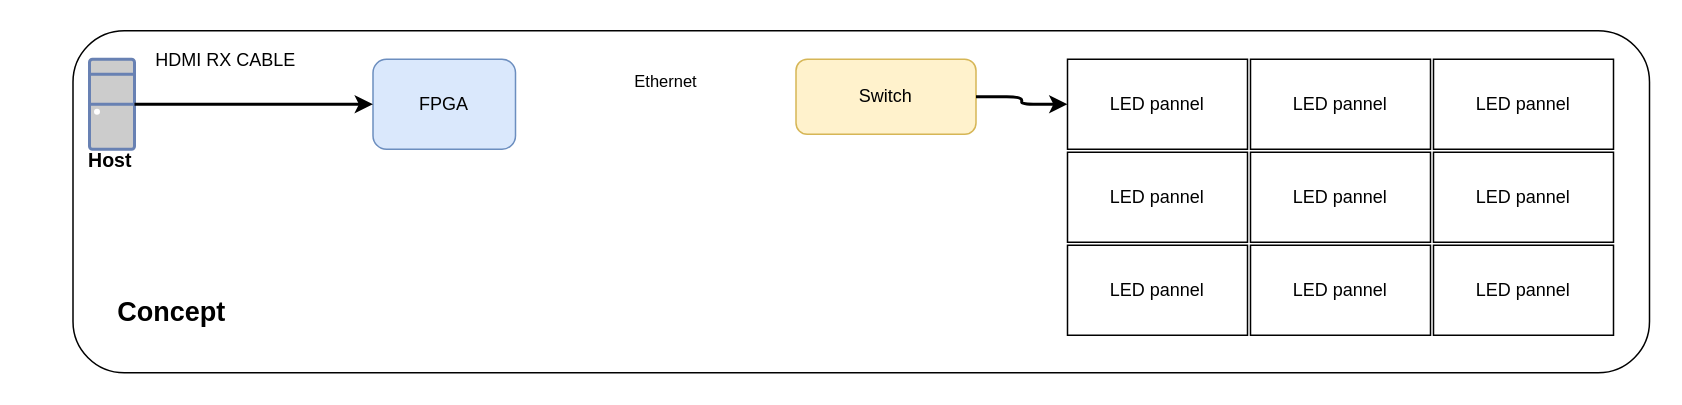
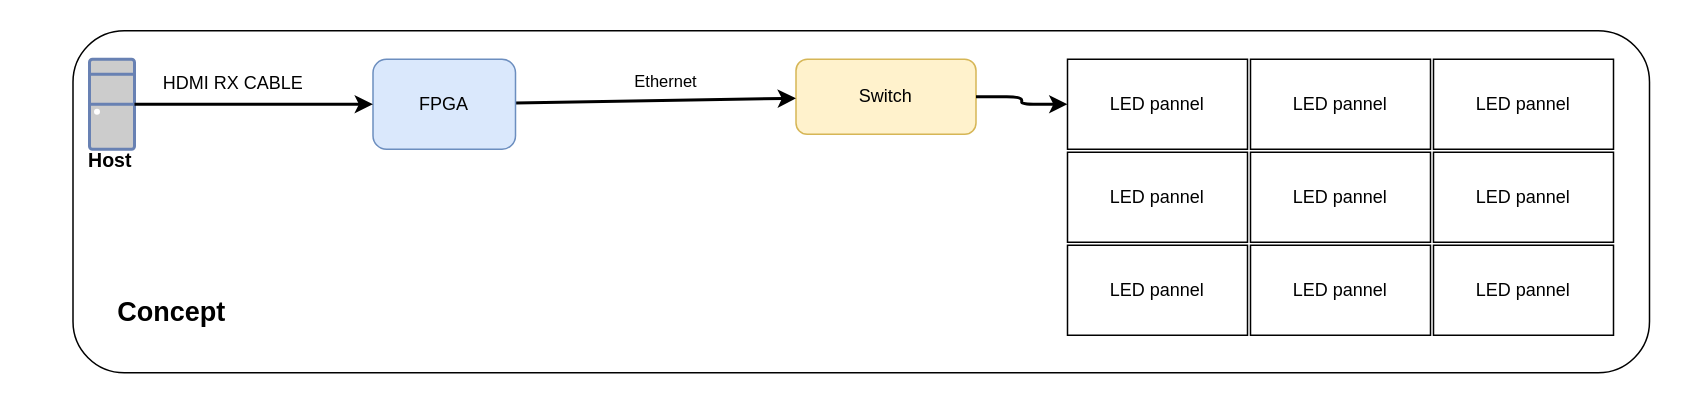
(226, 60) -> (233, 83)
none -> (649, 101)
